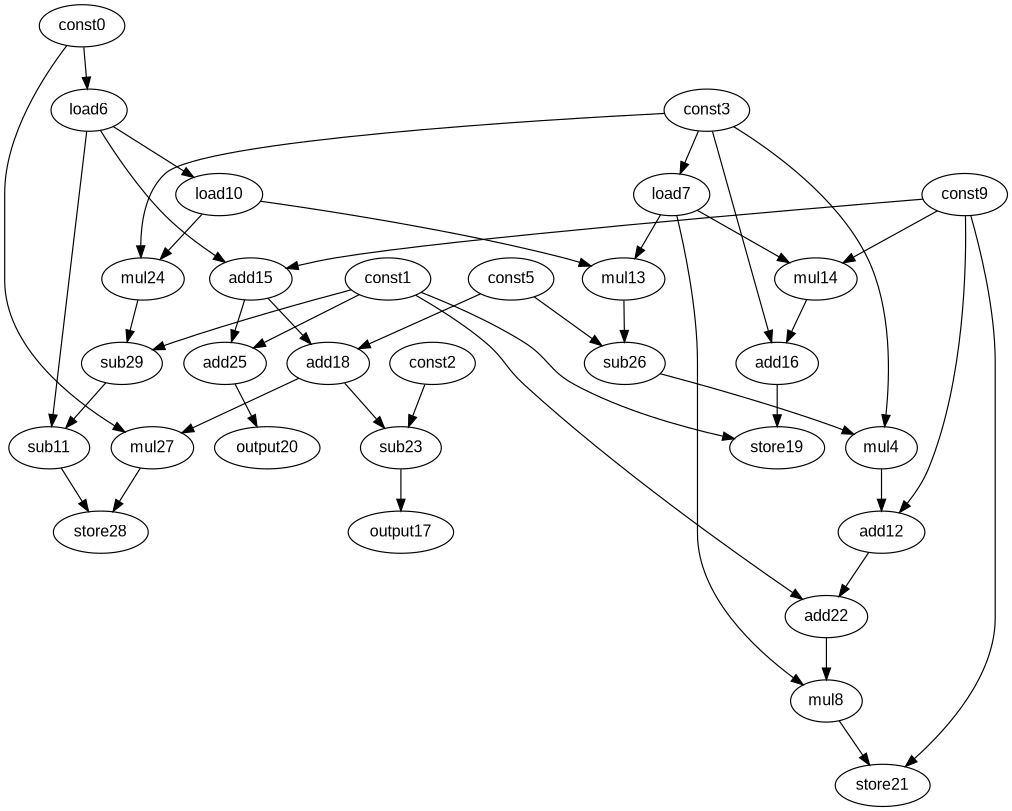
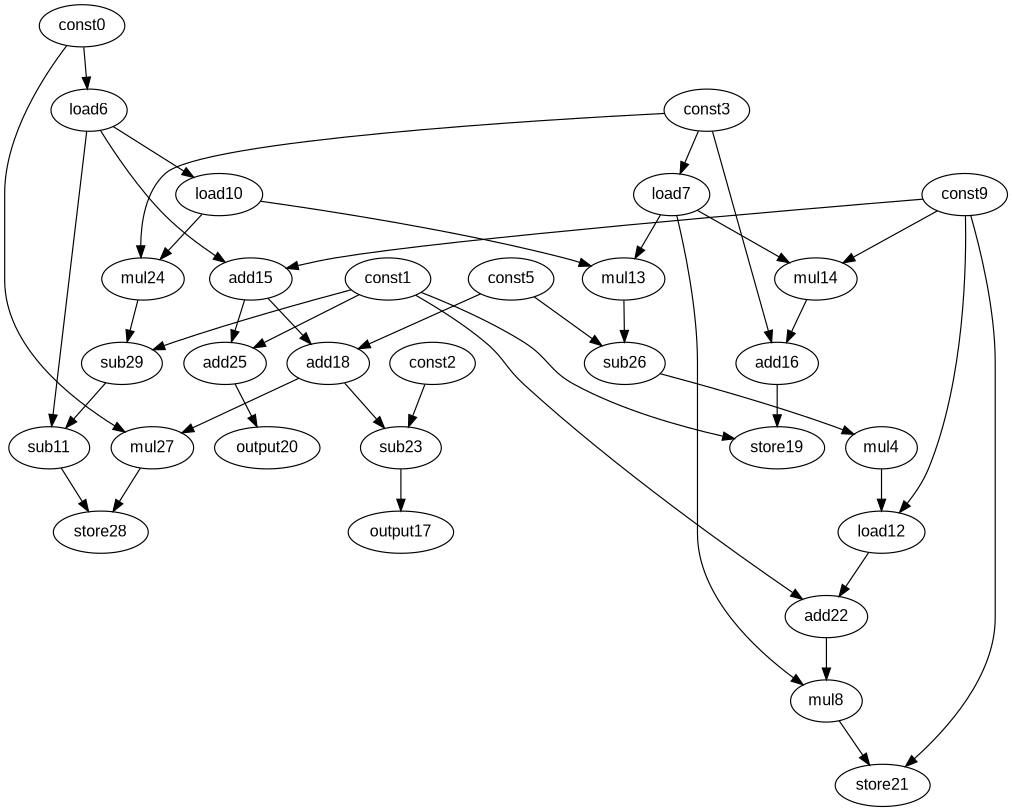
(860, 245) -> none
(882, 532) -> (882, 532)
